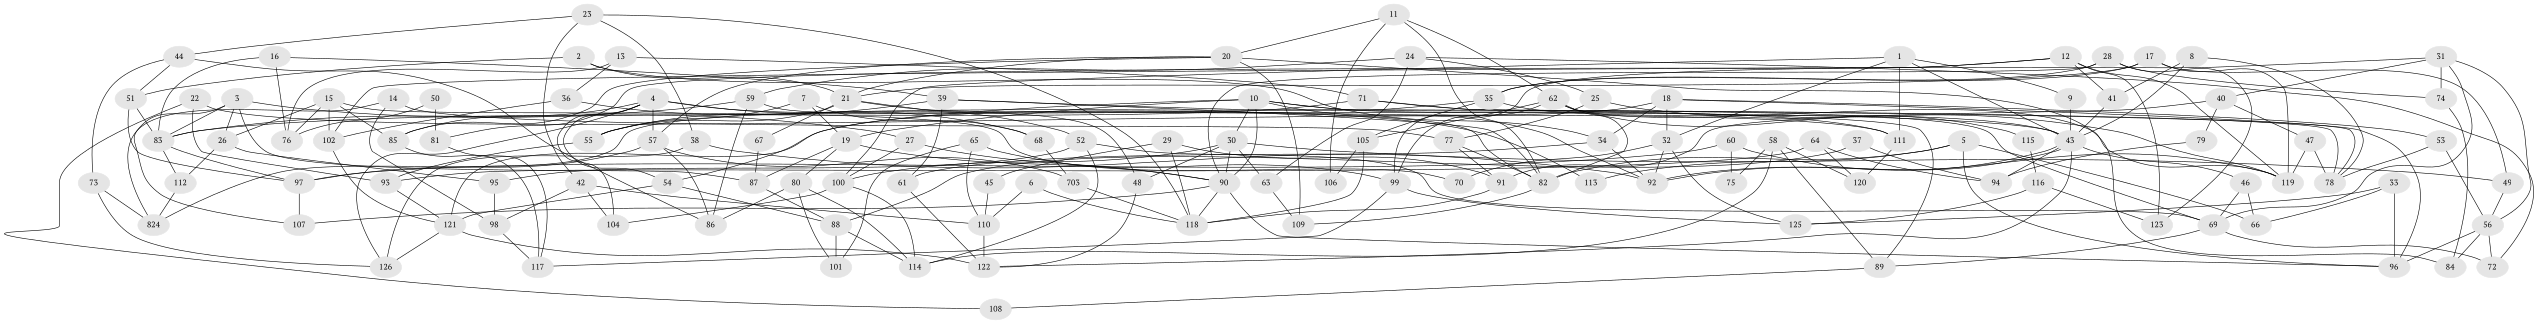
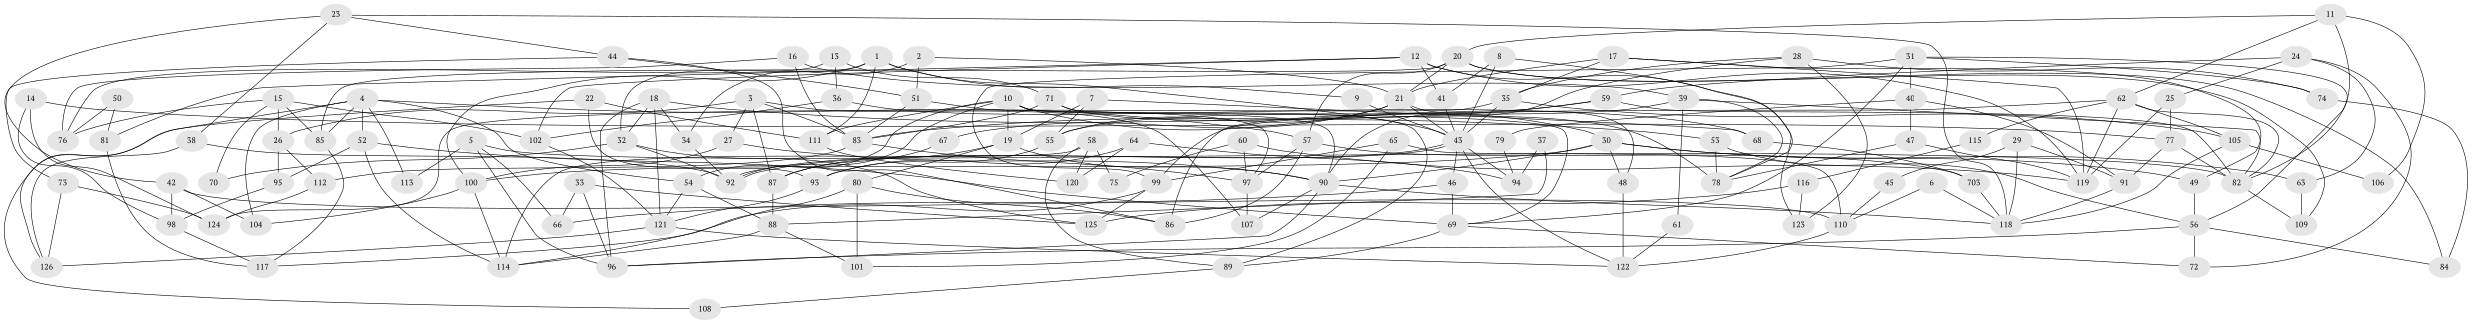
(1250, 154) -> none
(154, 225) -> (214, 225)
